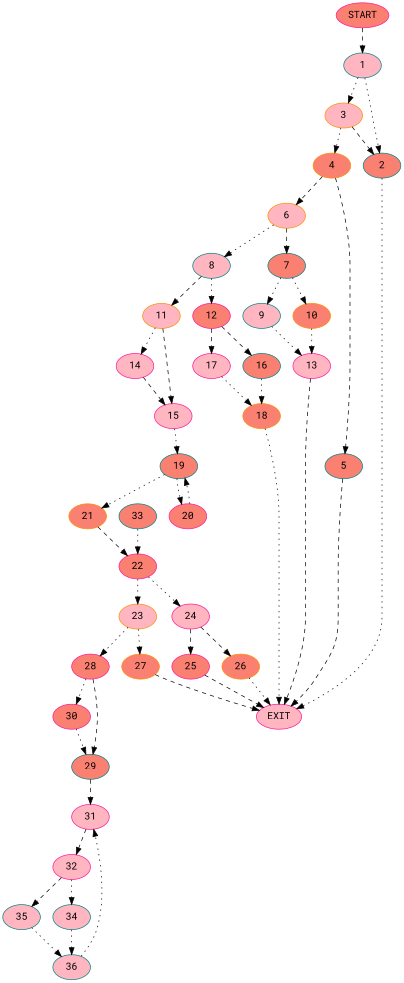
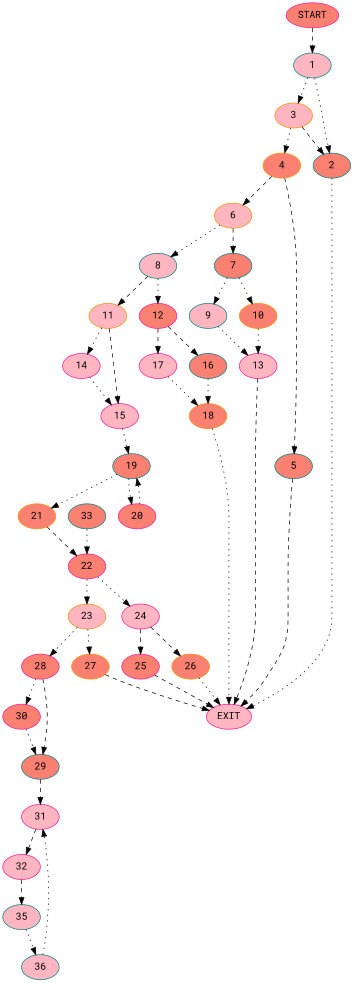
(152, 388) -> (98, 388)
(72, 917) -> none
